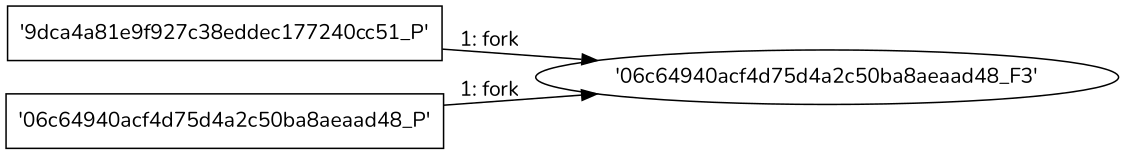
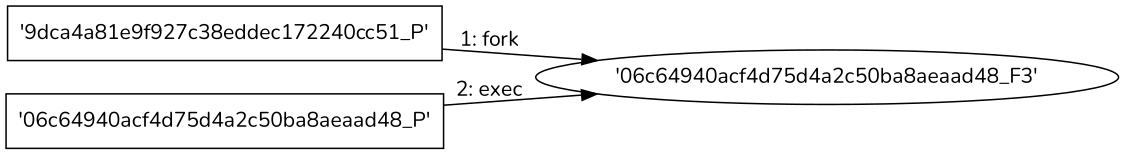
(225, 33) -> (225, 33)
(490, 90) -> (490, 90)
